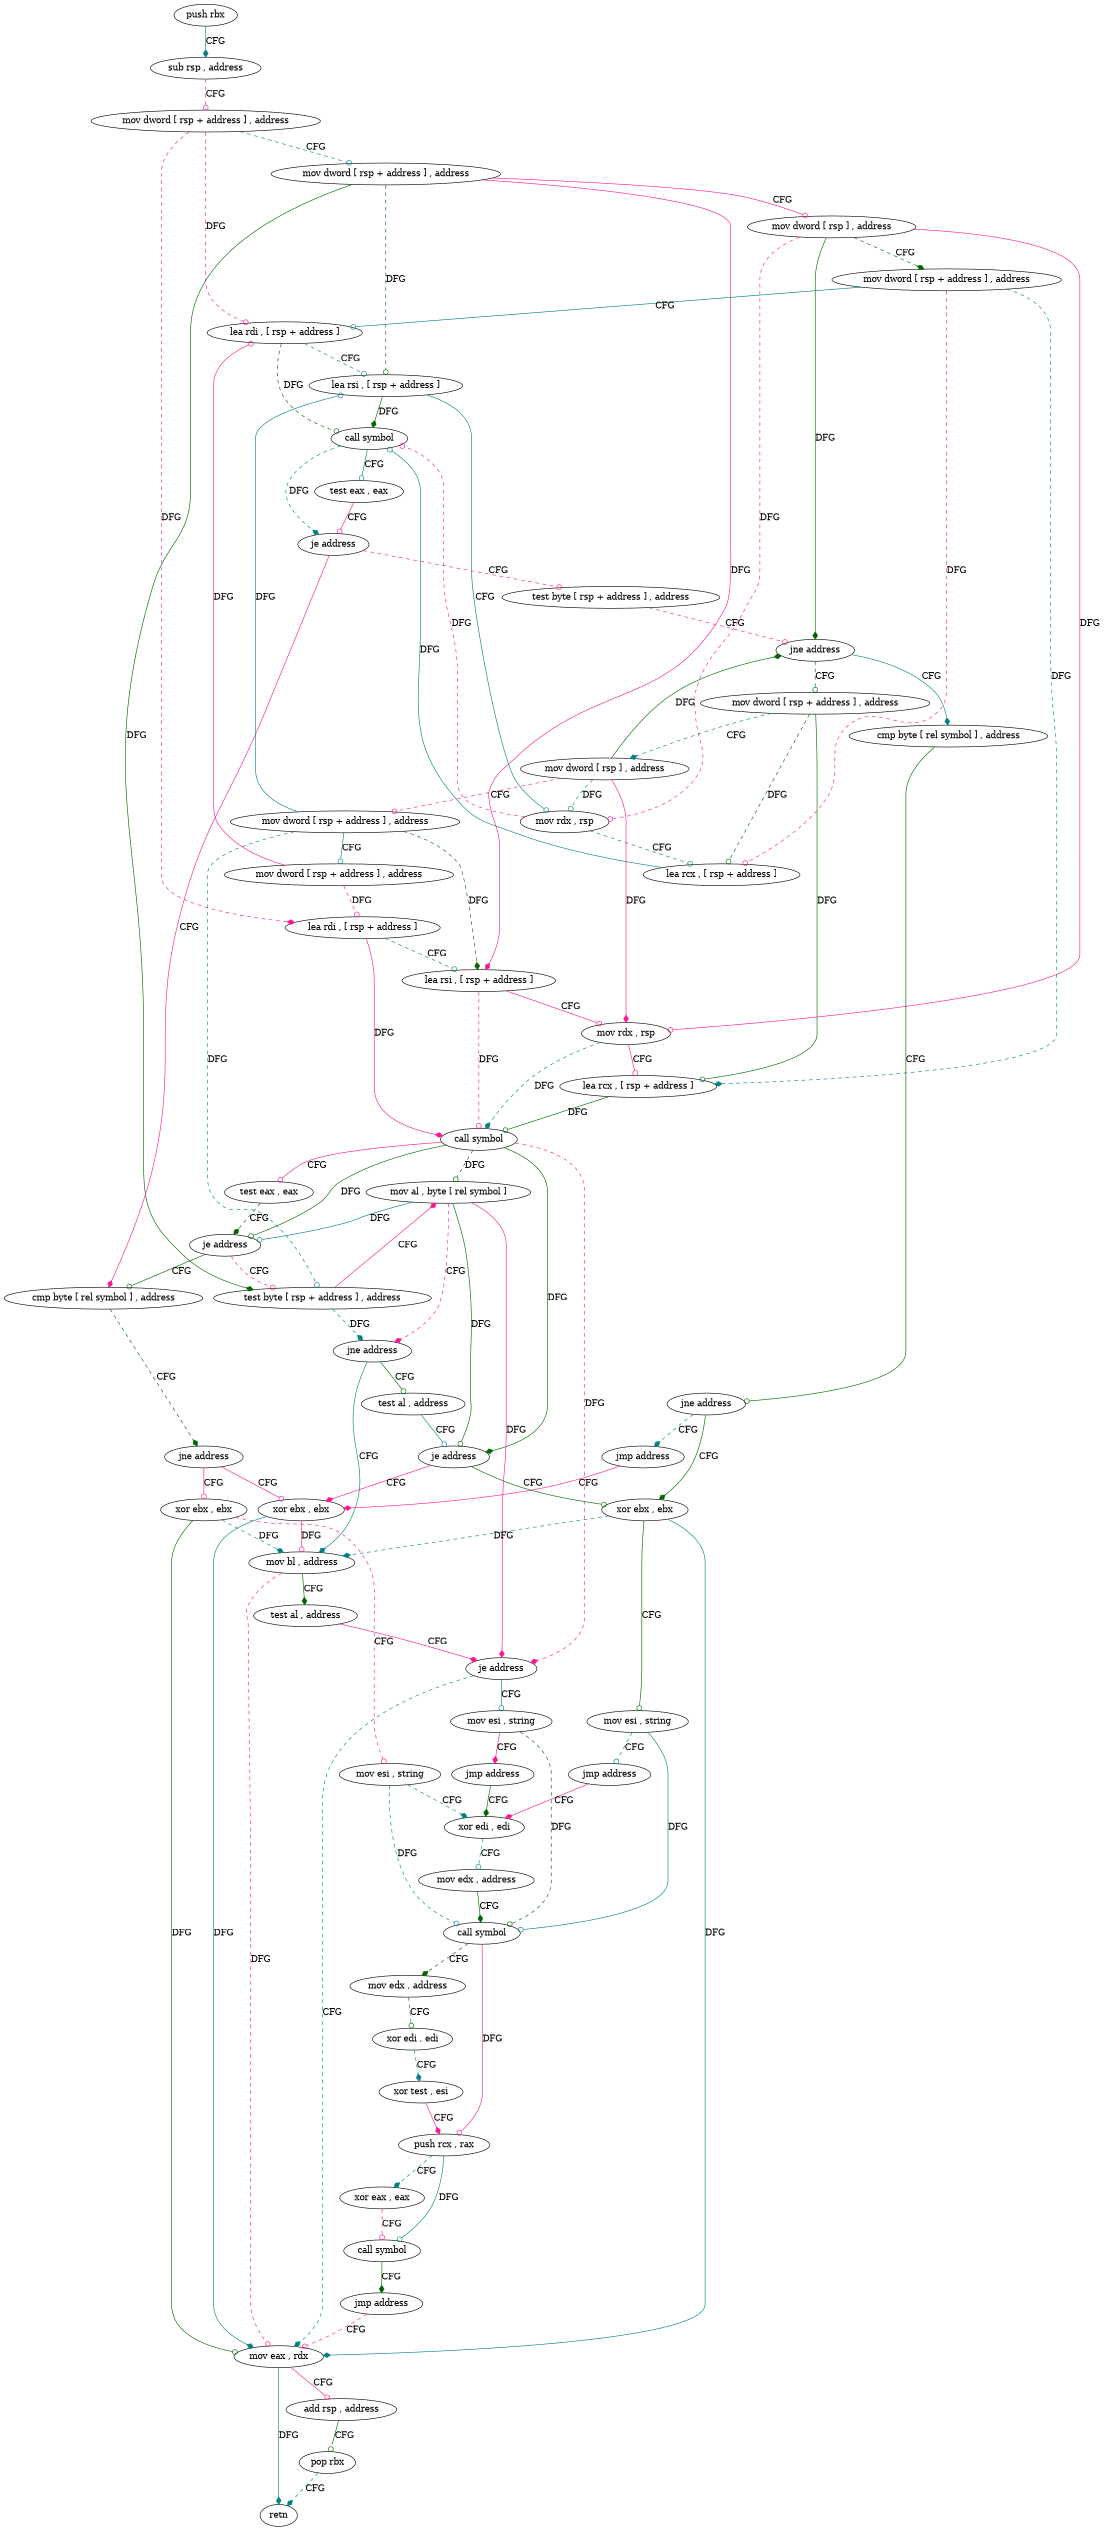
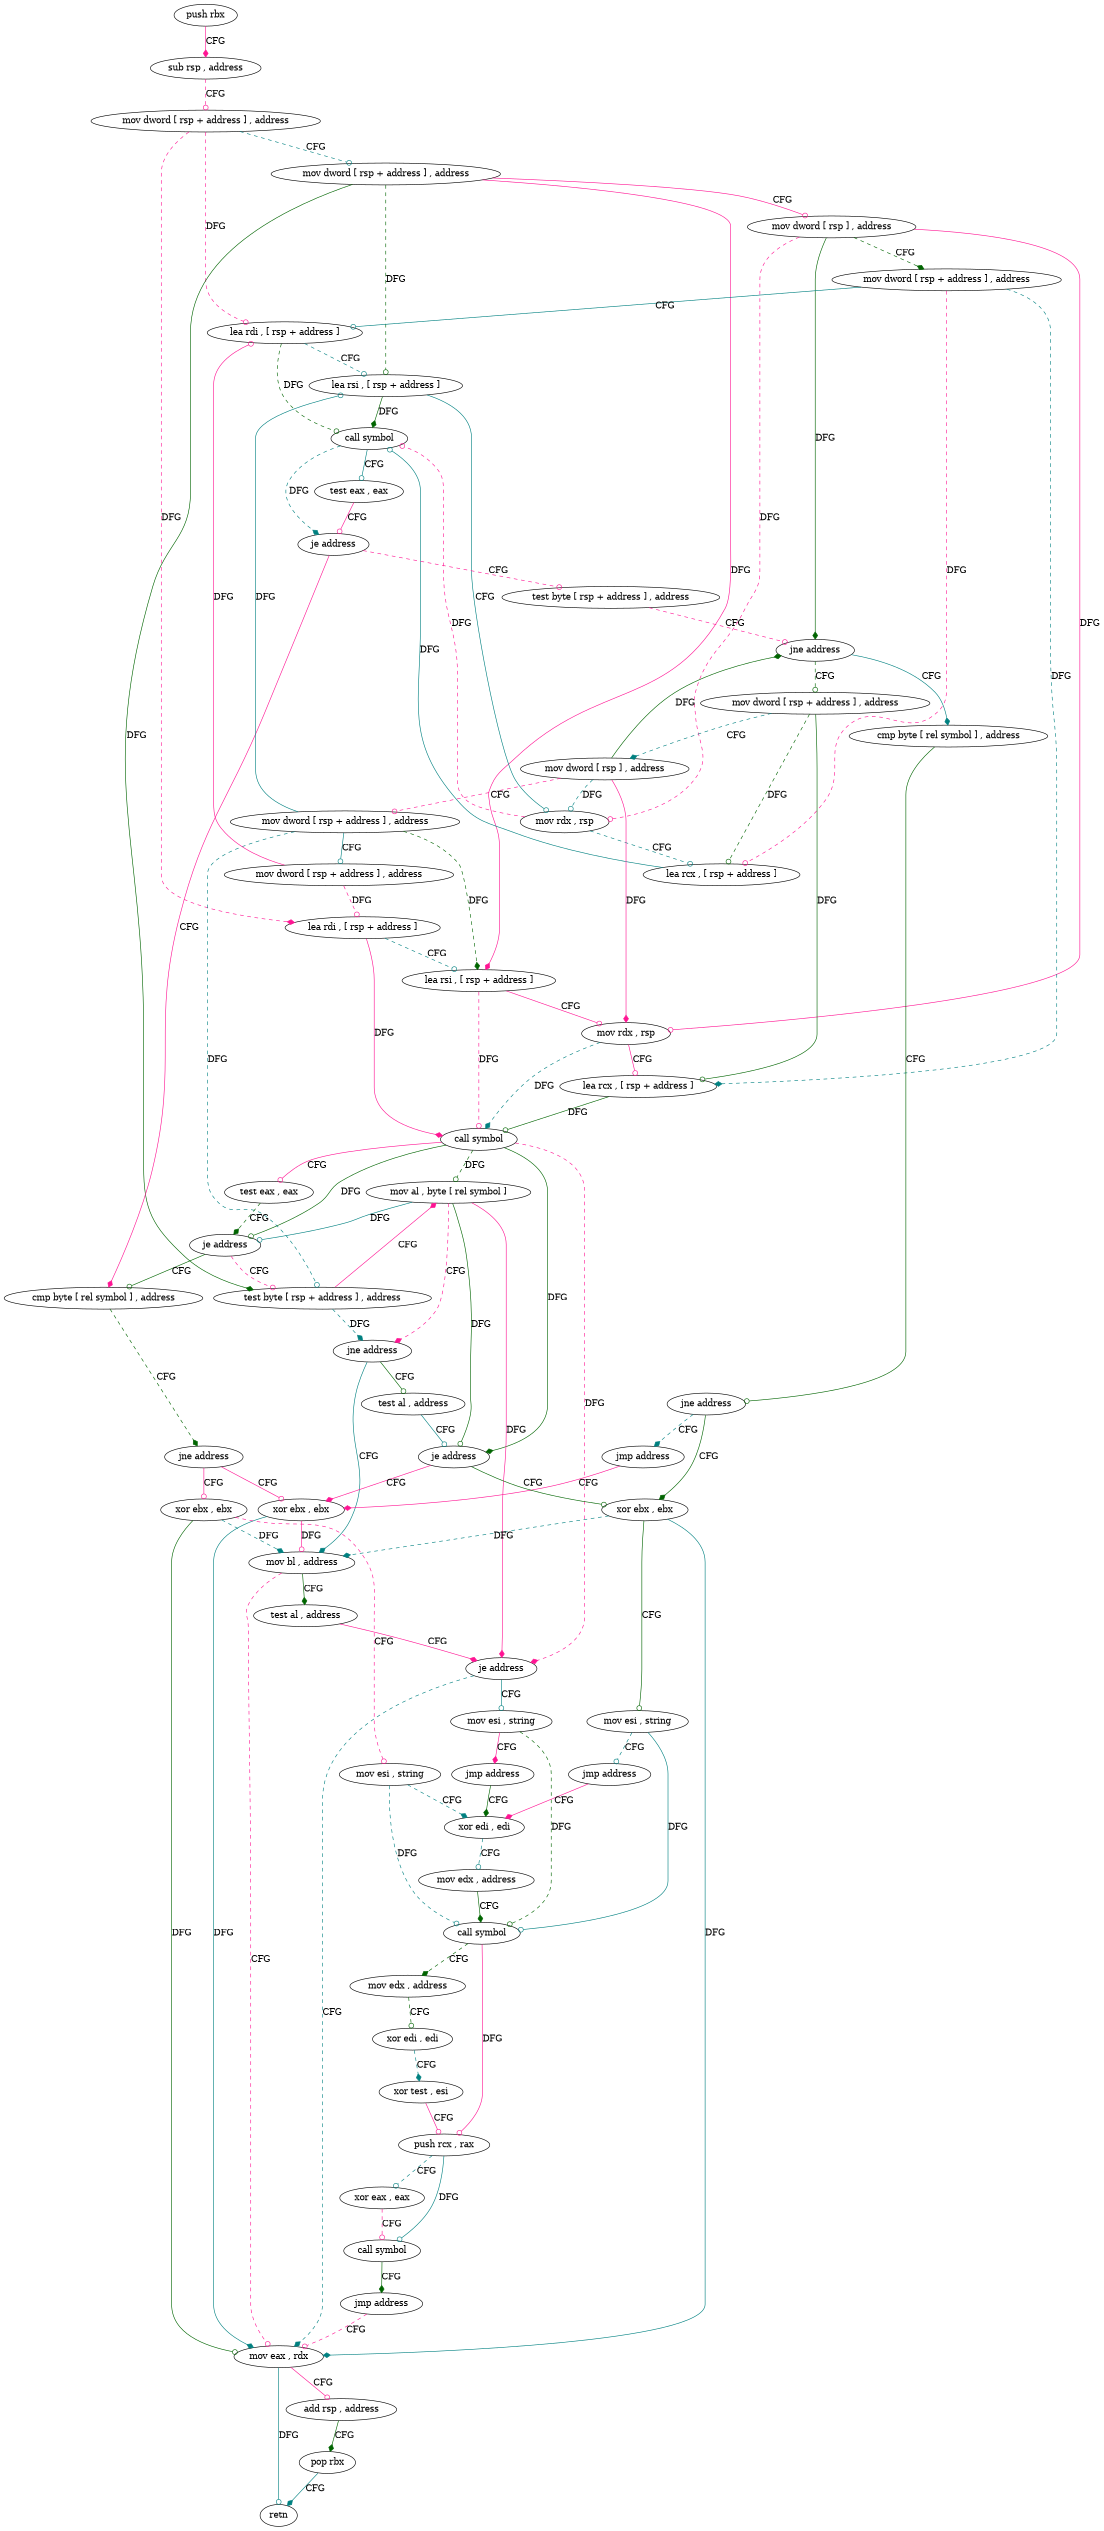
(206, 38) -> (206, 38)
(261, 1960) -> (261, 1960)
(432, 2116) -> (432, 2116)
(415, 2170) -> (415, 2170)
(335, 2433) -> (335, 2433)
(279, 2434) -> (279, 2434)
(305, 2487) -> (305, 2487)
